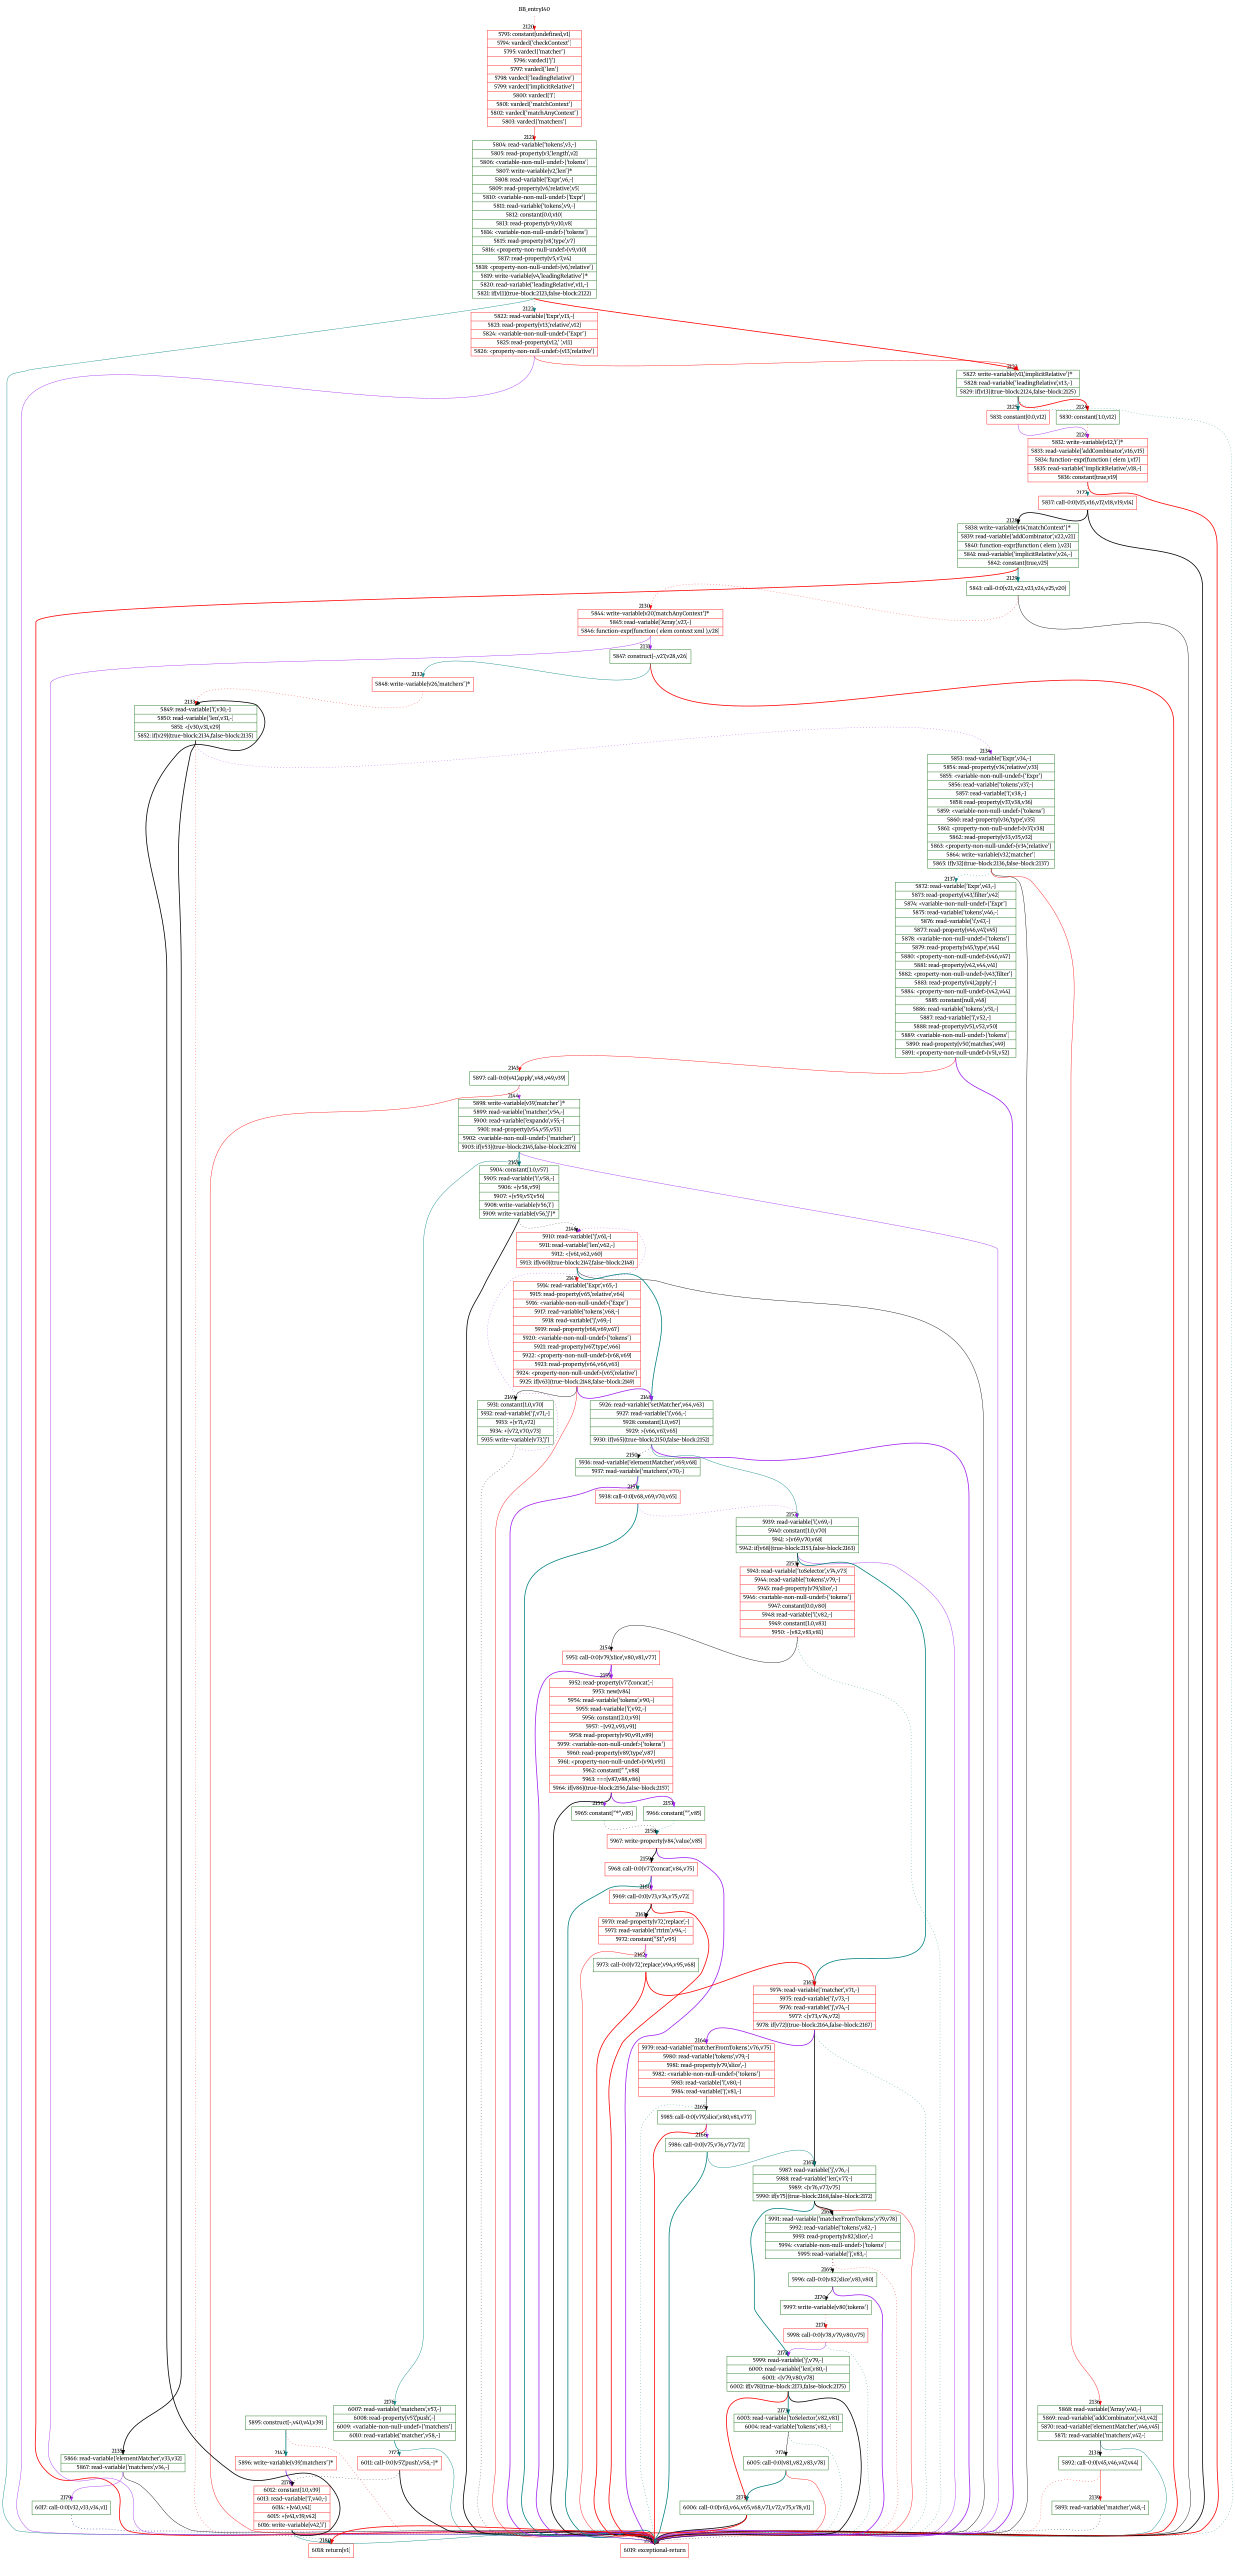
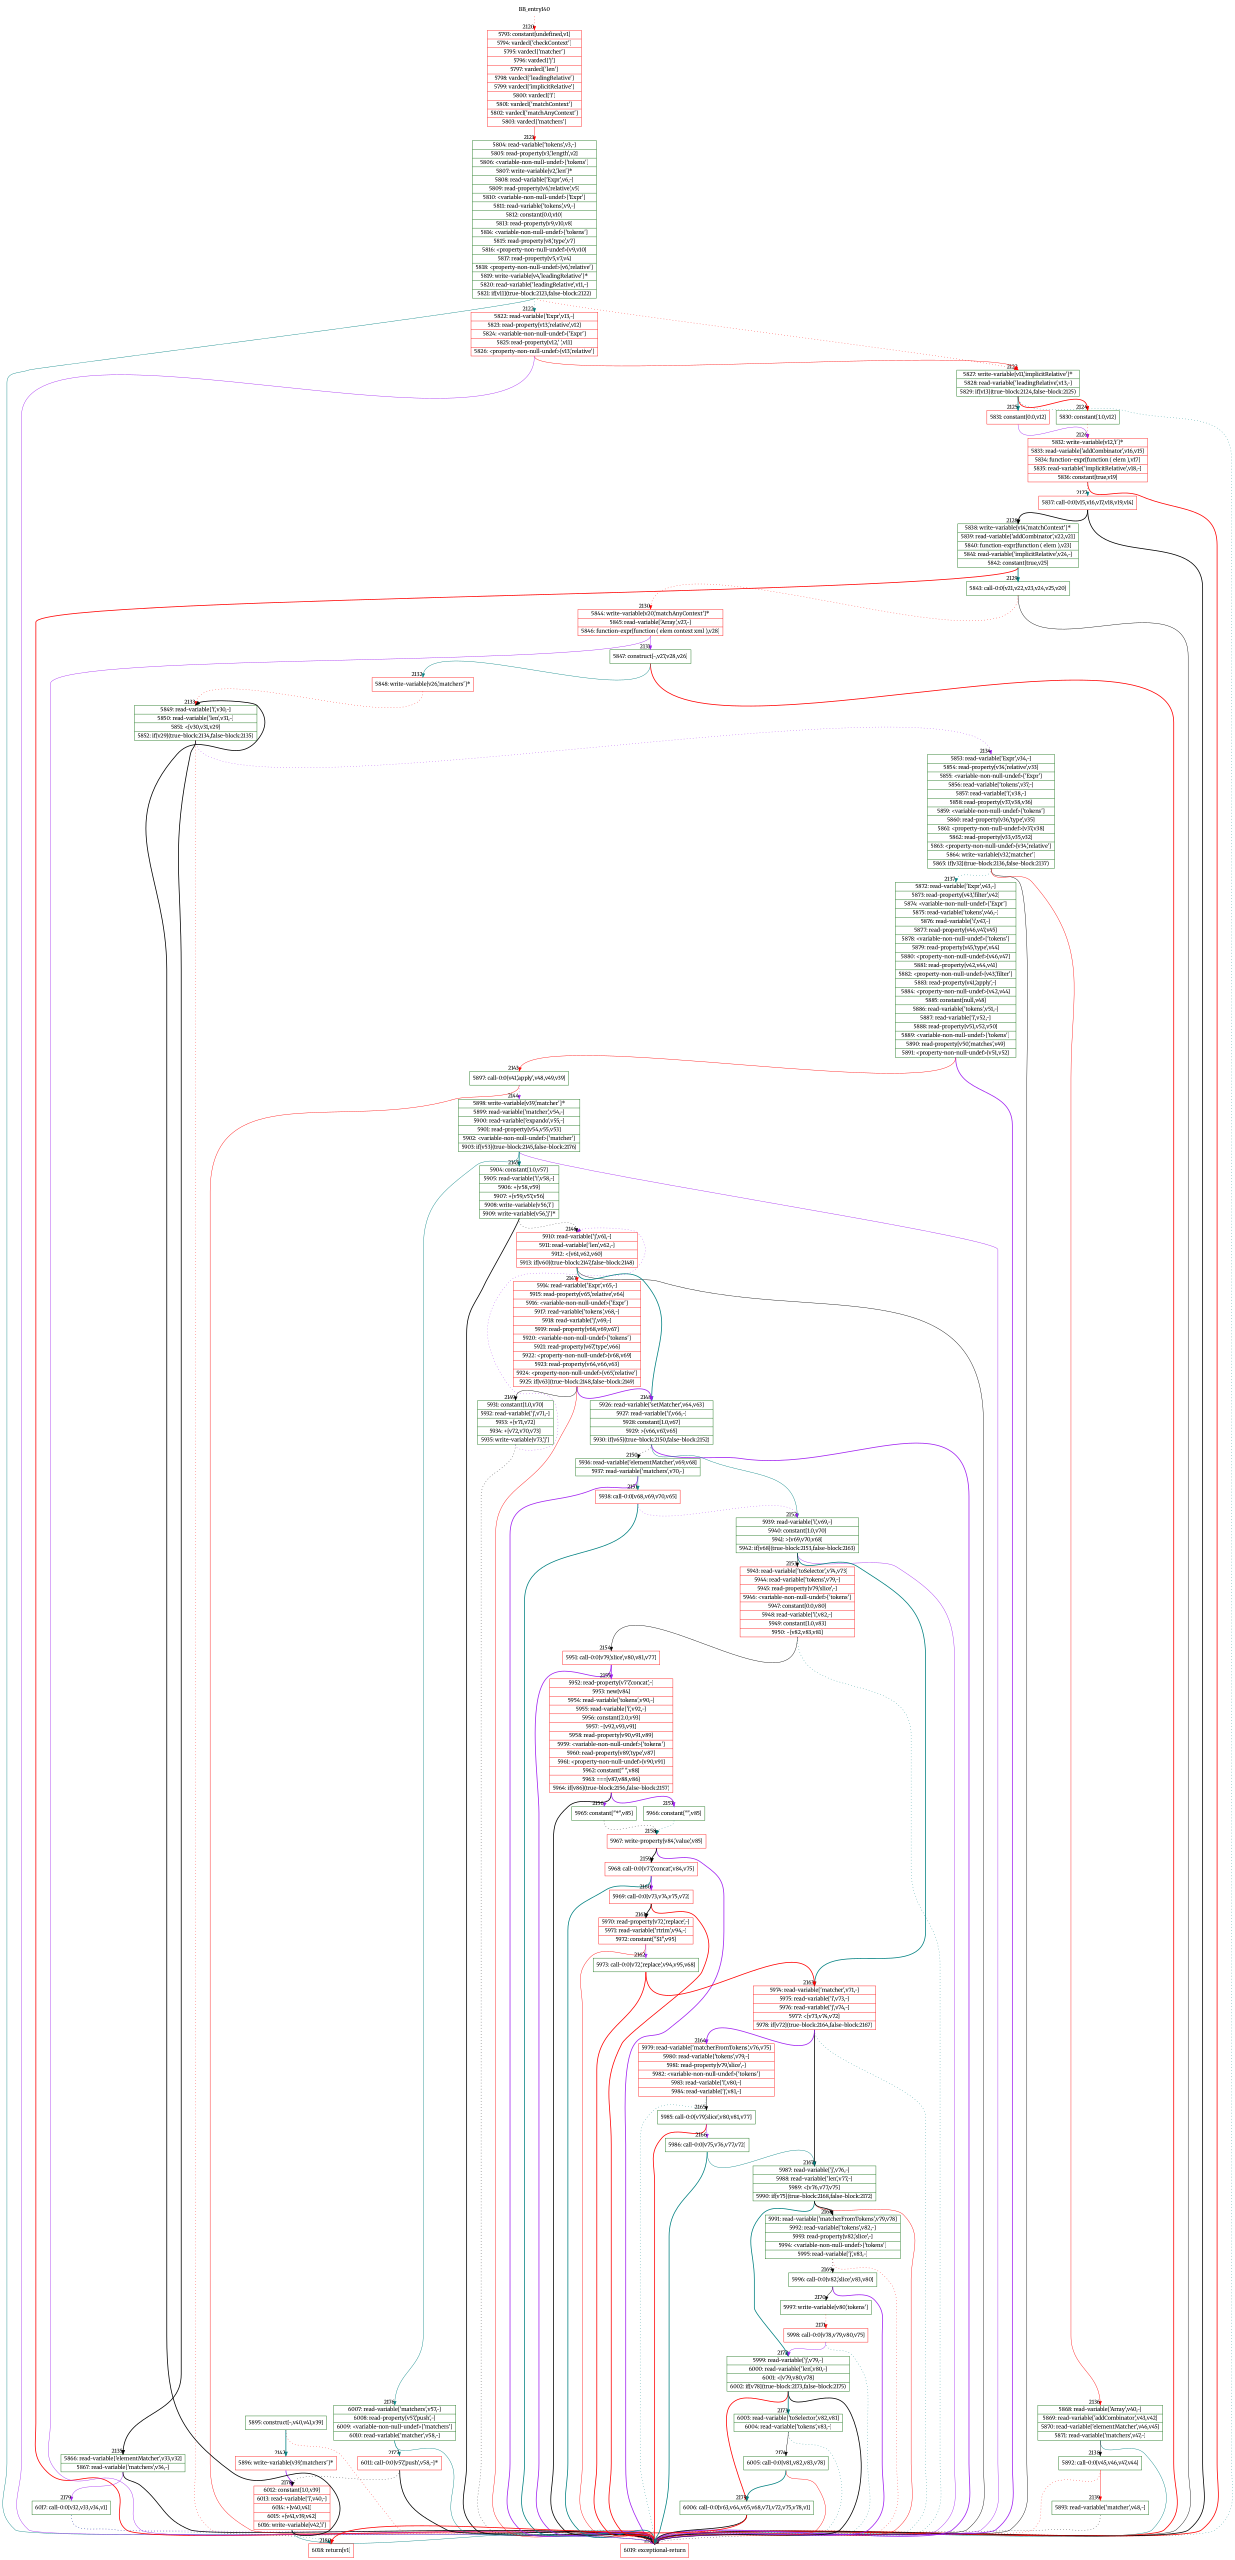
(774, 334) -> (774, 334)
(376, 2531) -> (376, 2531)
